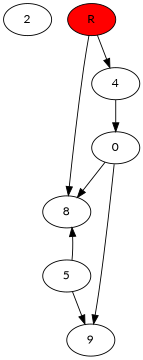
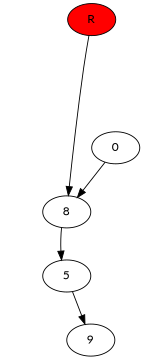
(28, 20) -> none
(116, 84) -> none
(106, 240) -> none
(73, 248) -> (61, 239)
